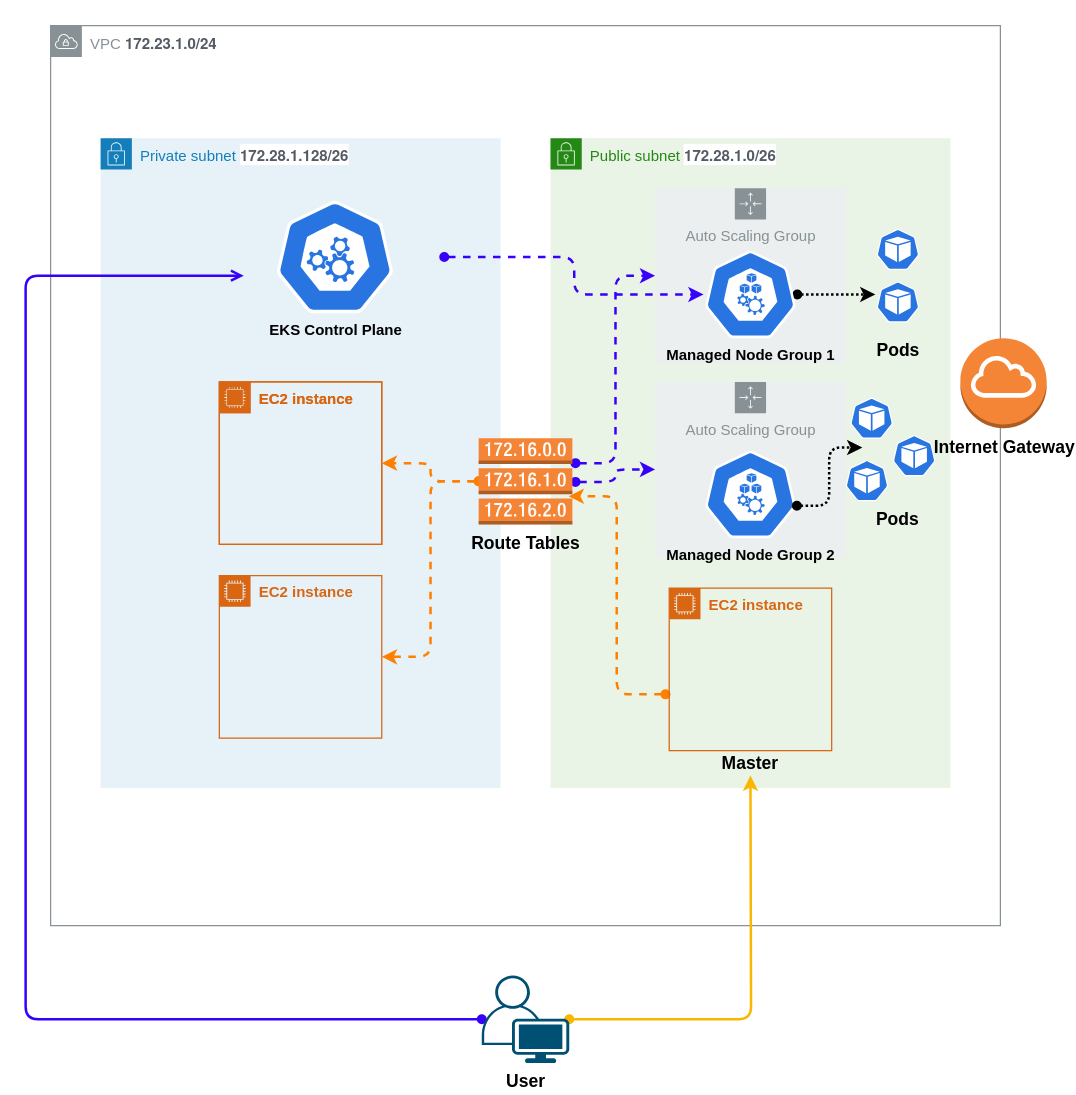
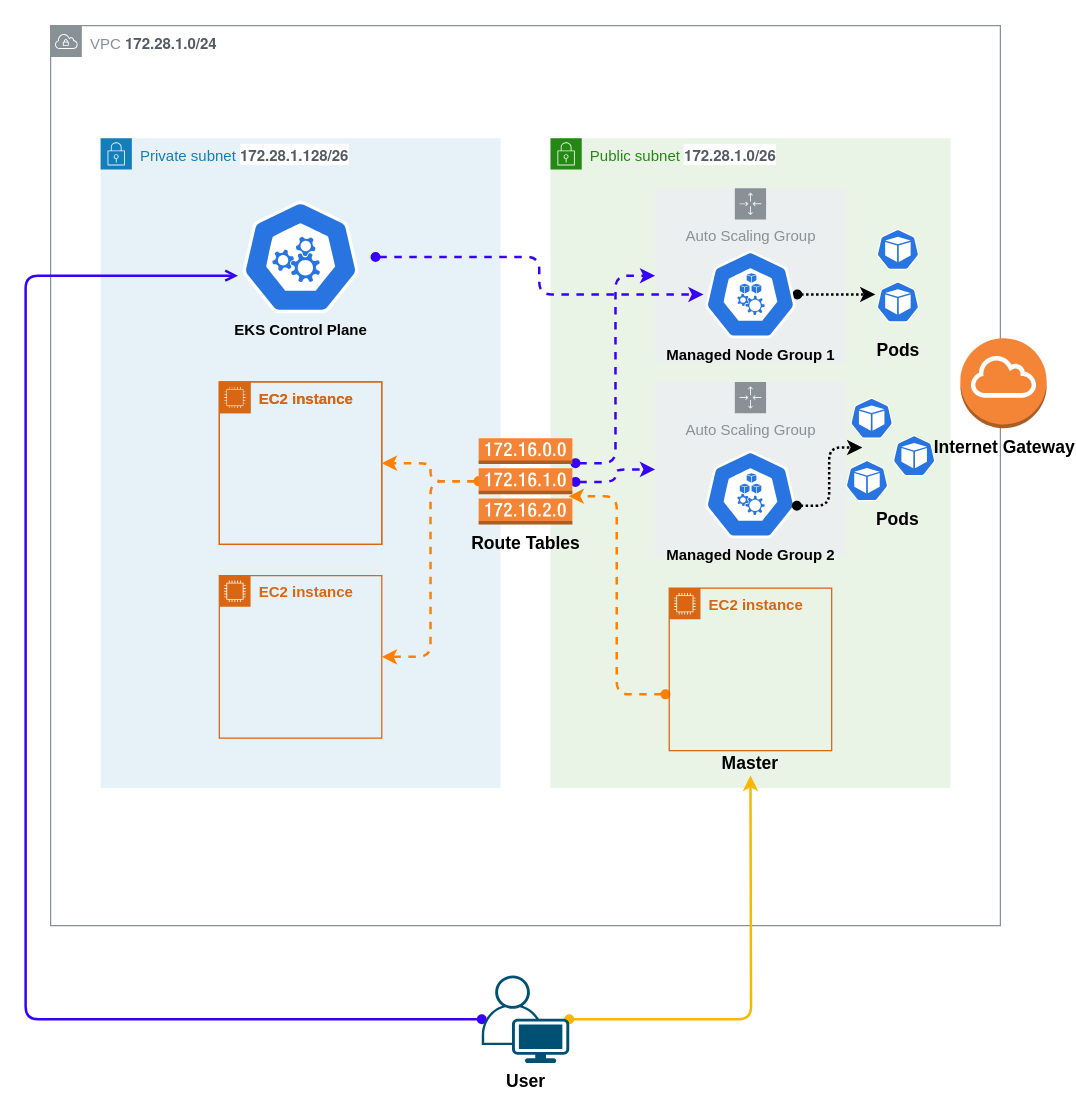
(156, 43) -> (156, 43)
(335, 257) -> (301, 257)
